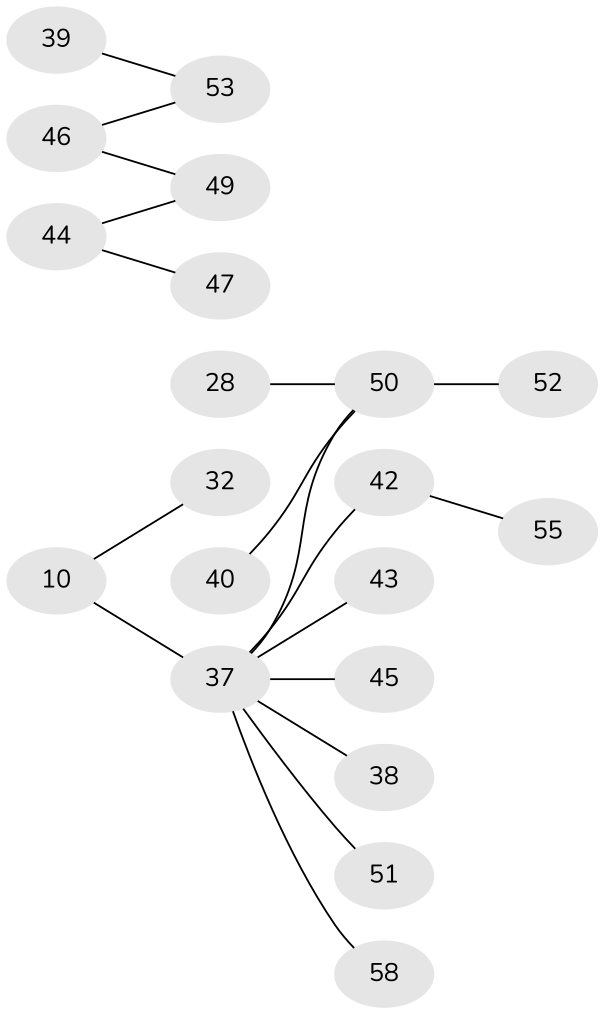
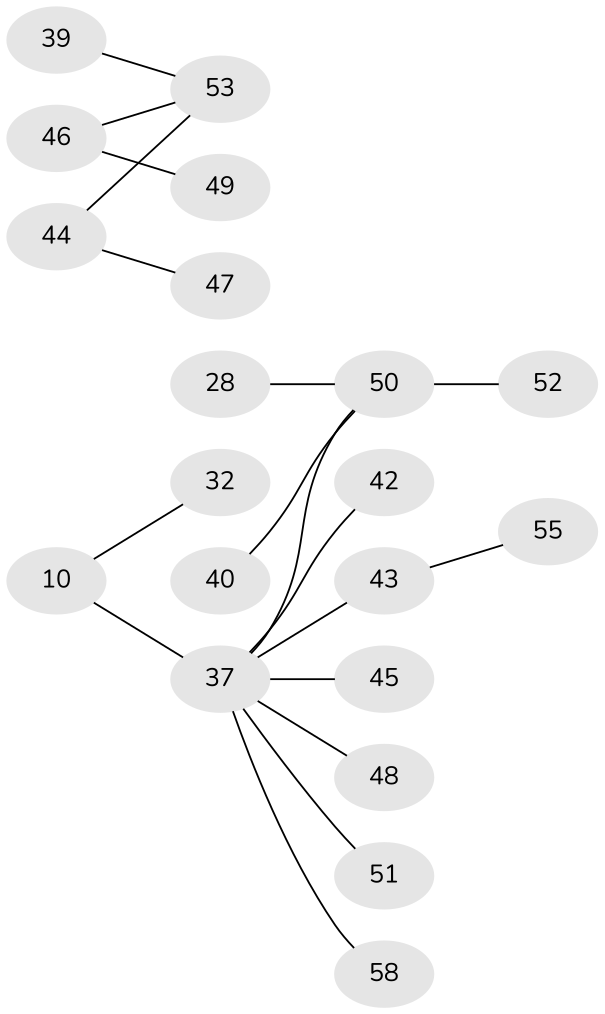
(139, 212) -> (128, 172)
(466, 507) -> (466, 556)
(384, 777) -> (384, 777)
